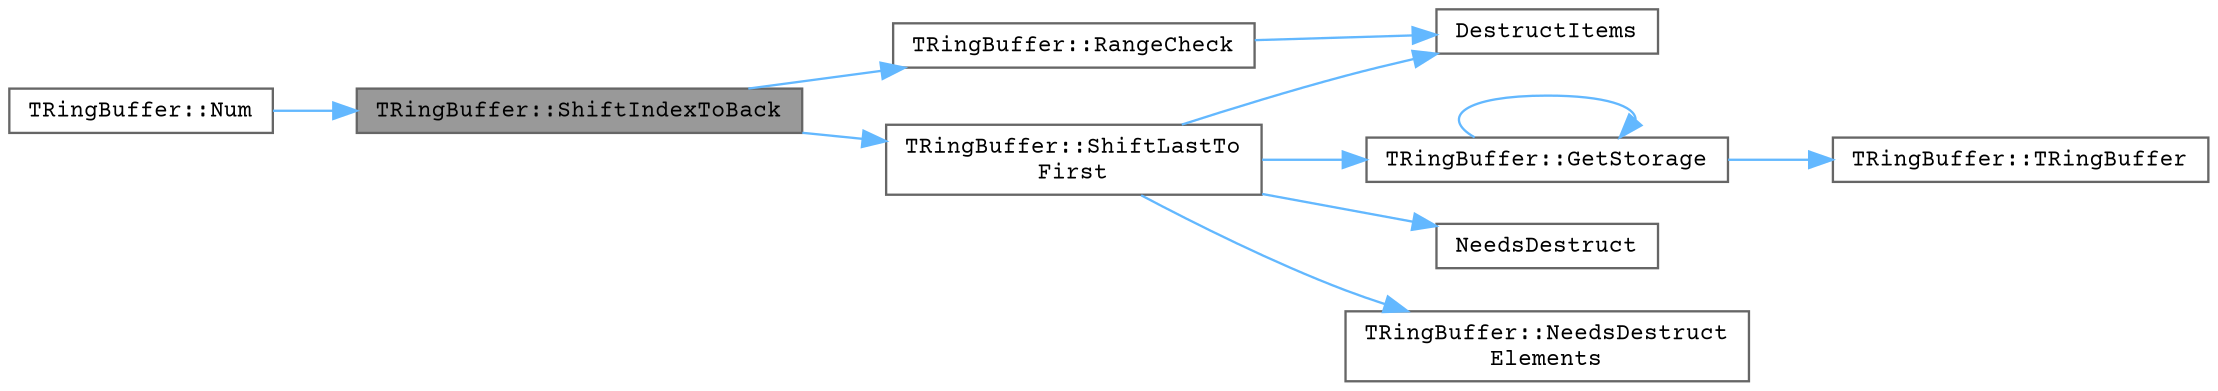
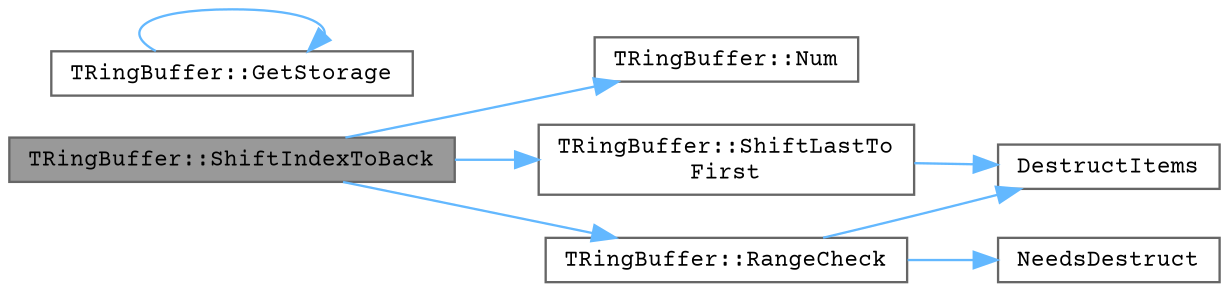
(303, 111) -> (470, 112)
(1302, 160) -> none
(2021, 160) -> none
(1338, 208) -> (941, 260)
(1547, 346) -> none
